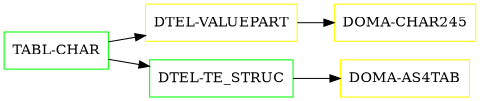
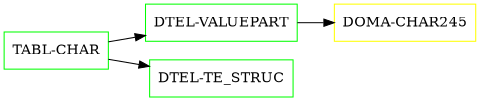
(221, 23) -> (221, 23)
(405, 78) -> none
